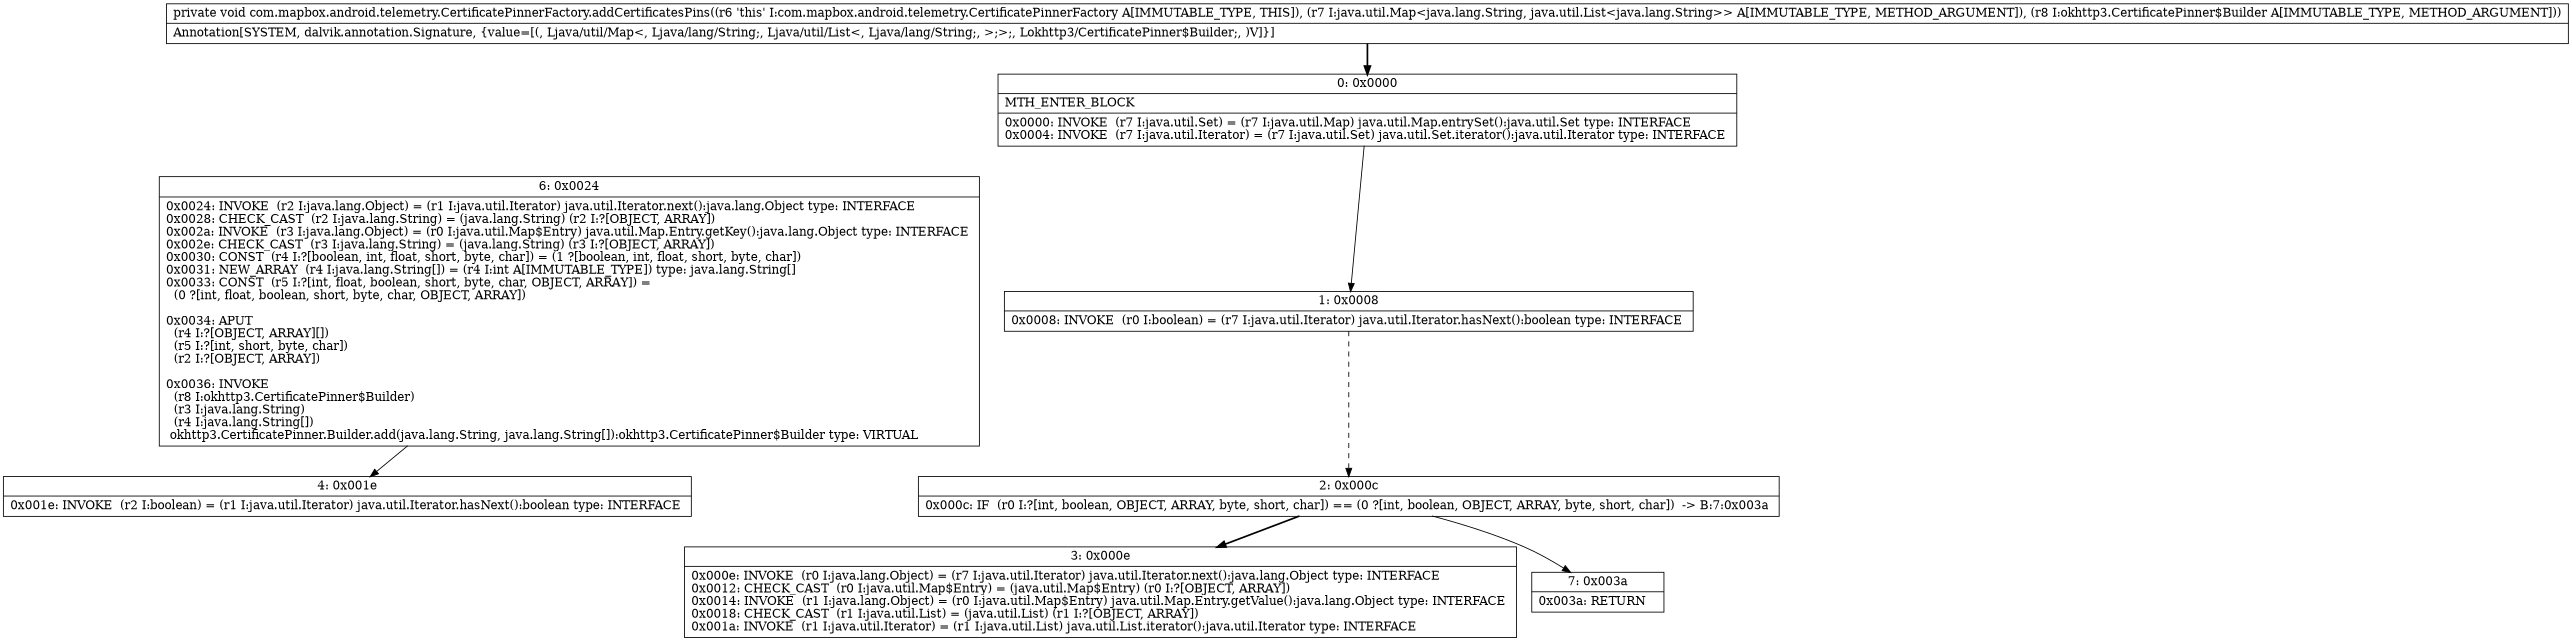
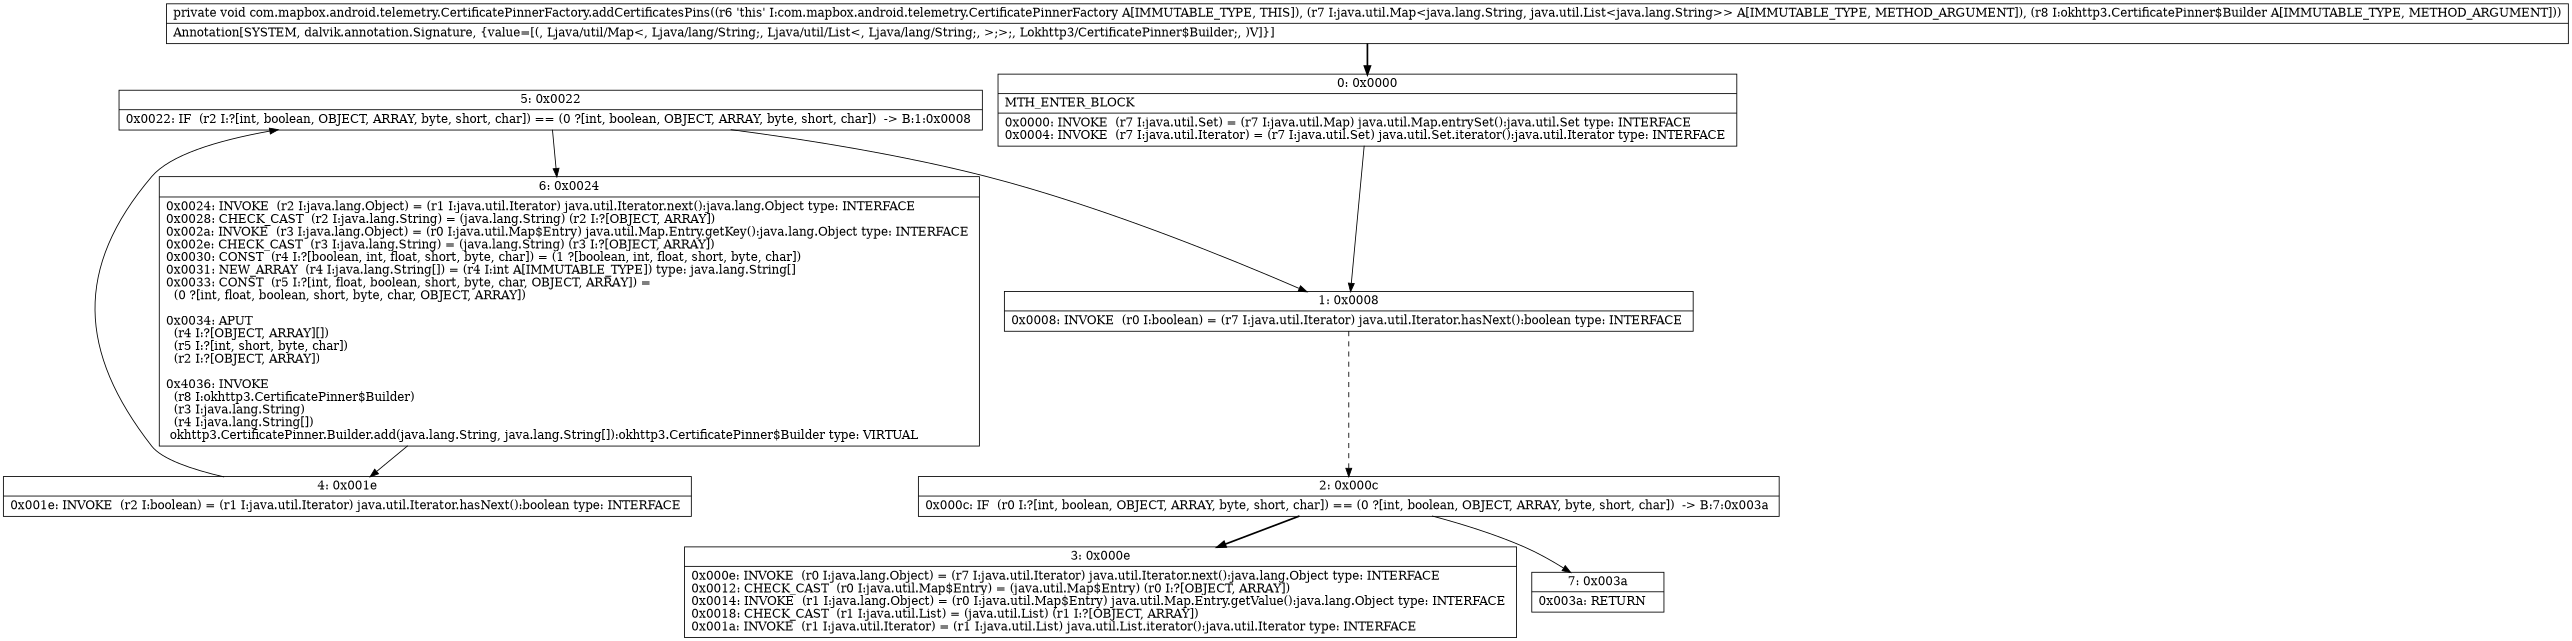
none -> (551, 110)
(222, 385) -> (222, 385)
